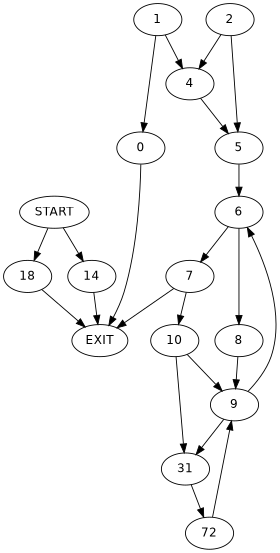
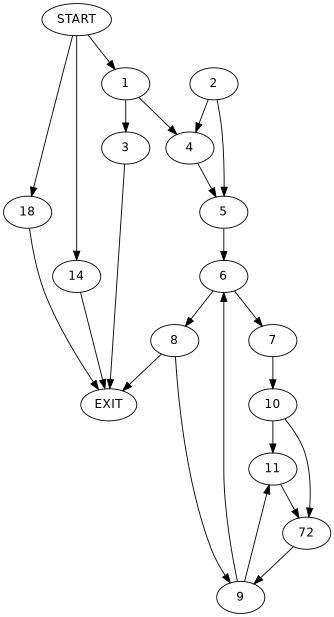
none -> (99, 49)
(141, 148) -> (126, 148)
(149, 306) -> (145, 369)
(201, 369) -> (307, 461)
(185, 469) -> (273, 469)
